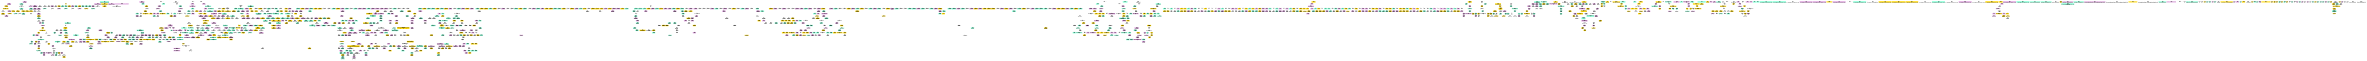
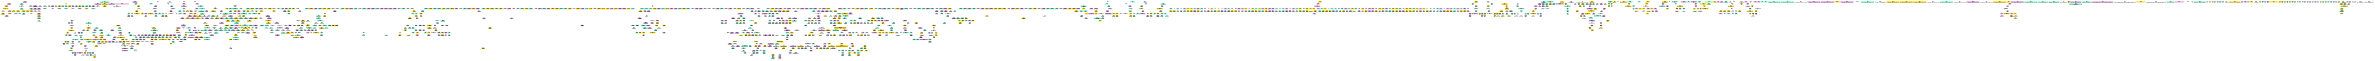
none -> (120, 30)
